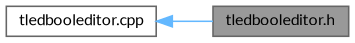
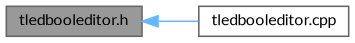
(193, 21) -> (178, 21)
